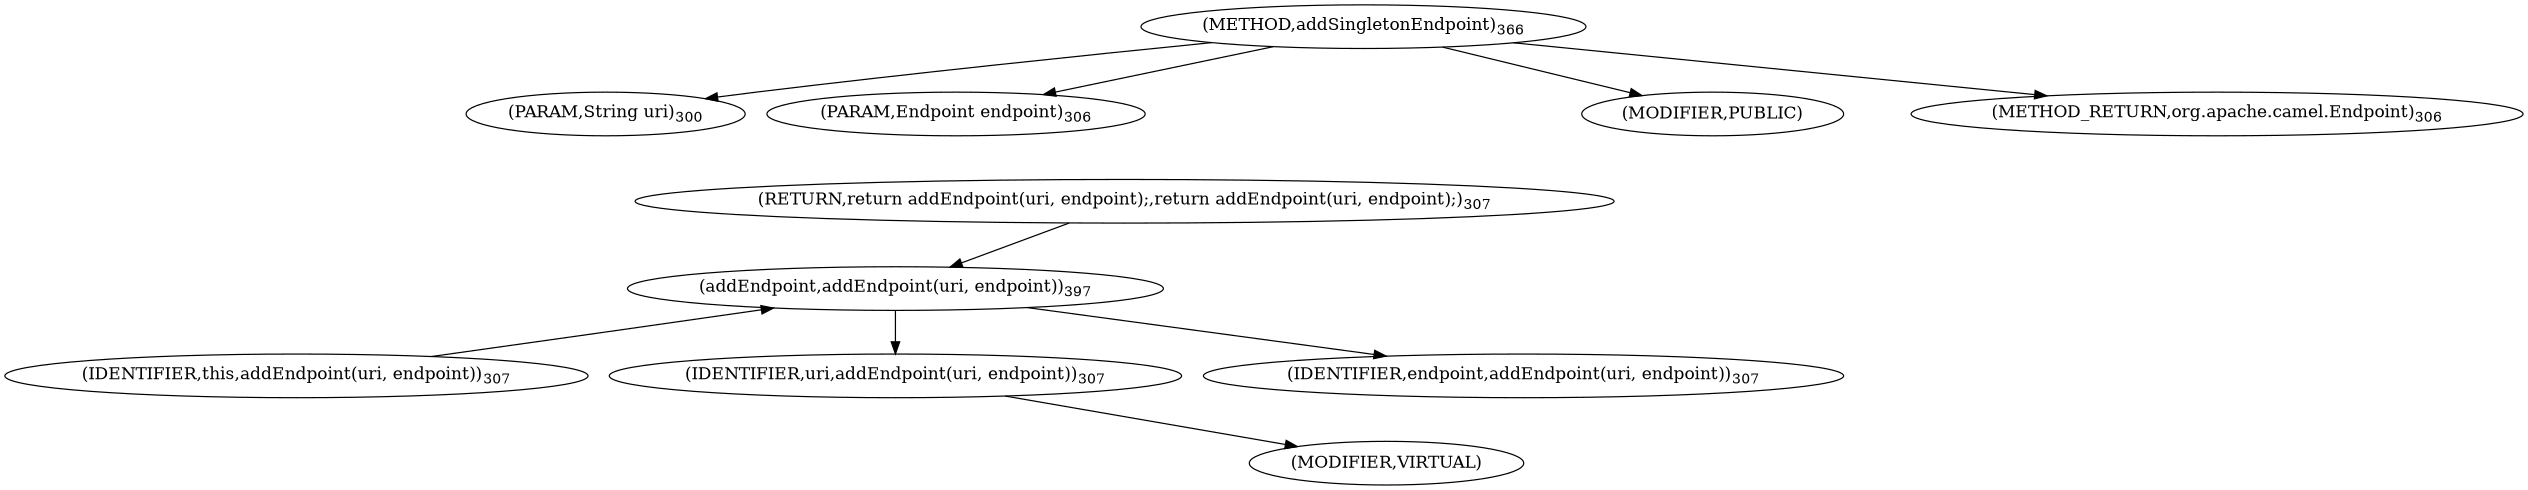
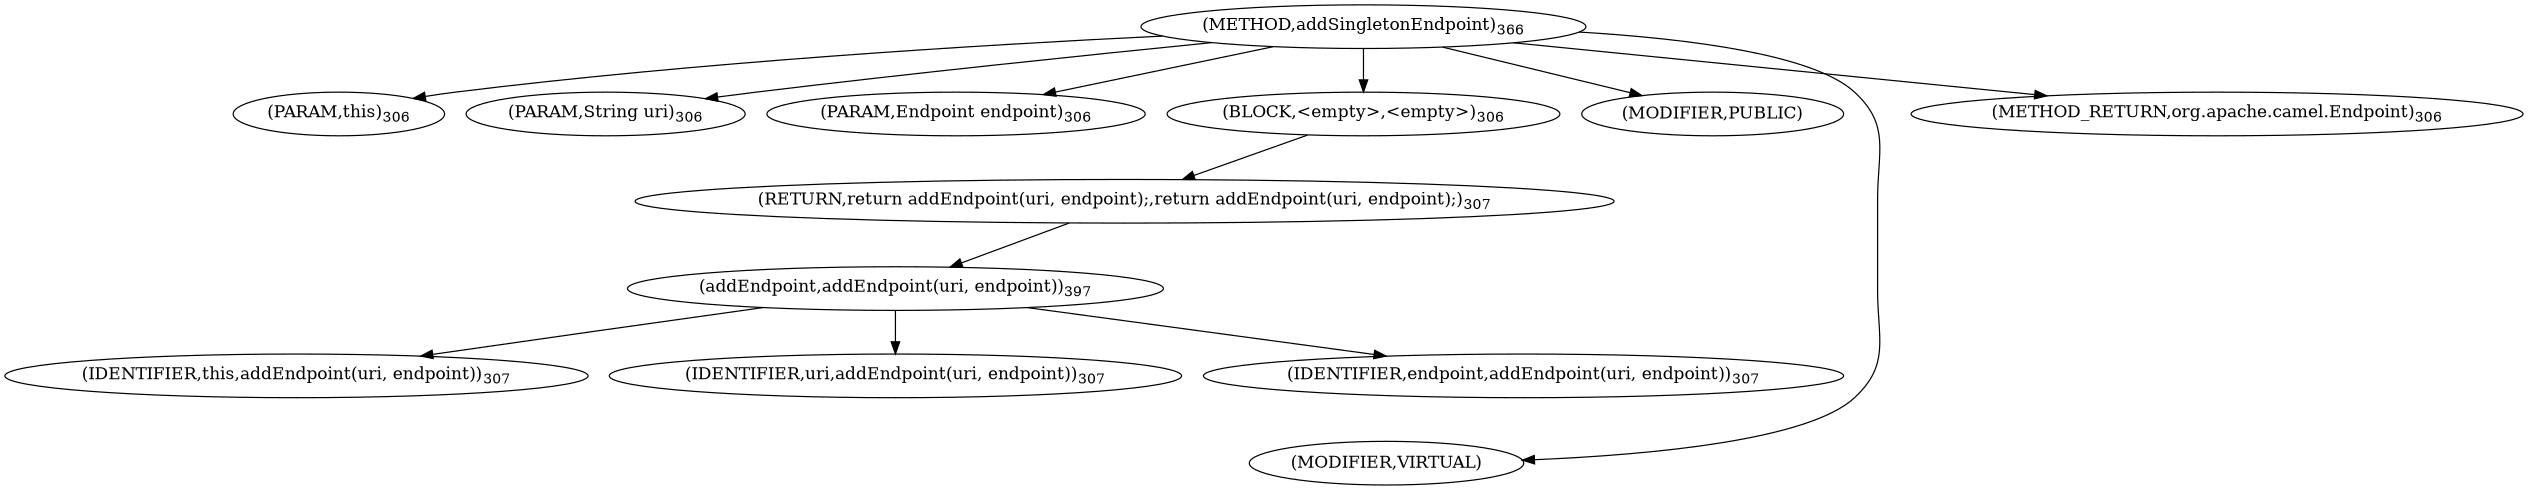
(689, 112) -> (689, 112)
none -> (339, 114)
none -> (1363, 114)
(596, 333) -> (598, 331)
(1145, 420) -> (1878, 267)
